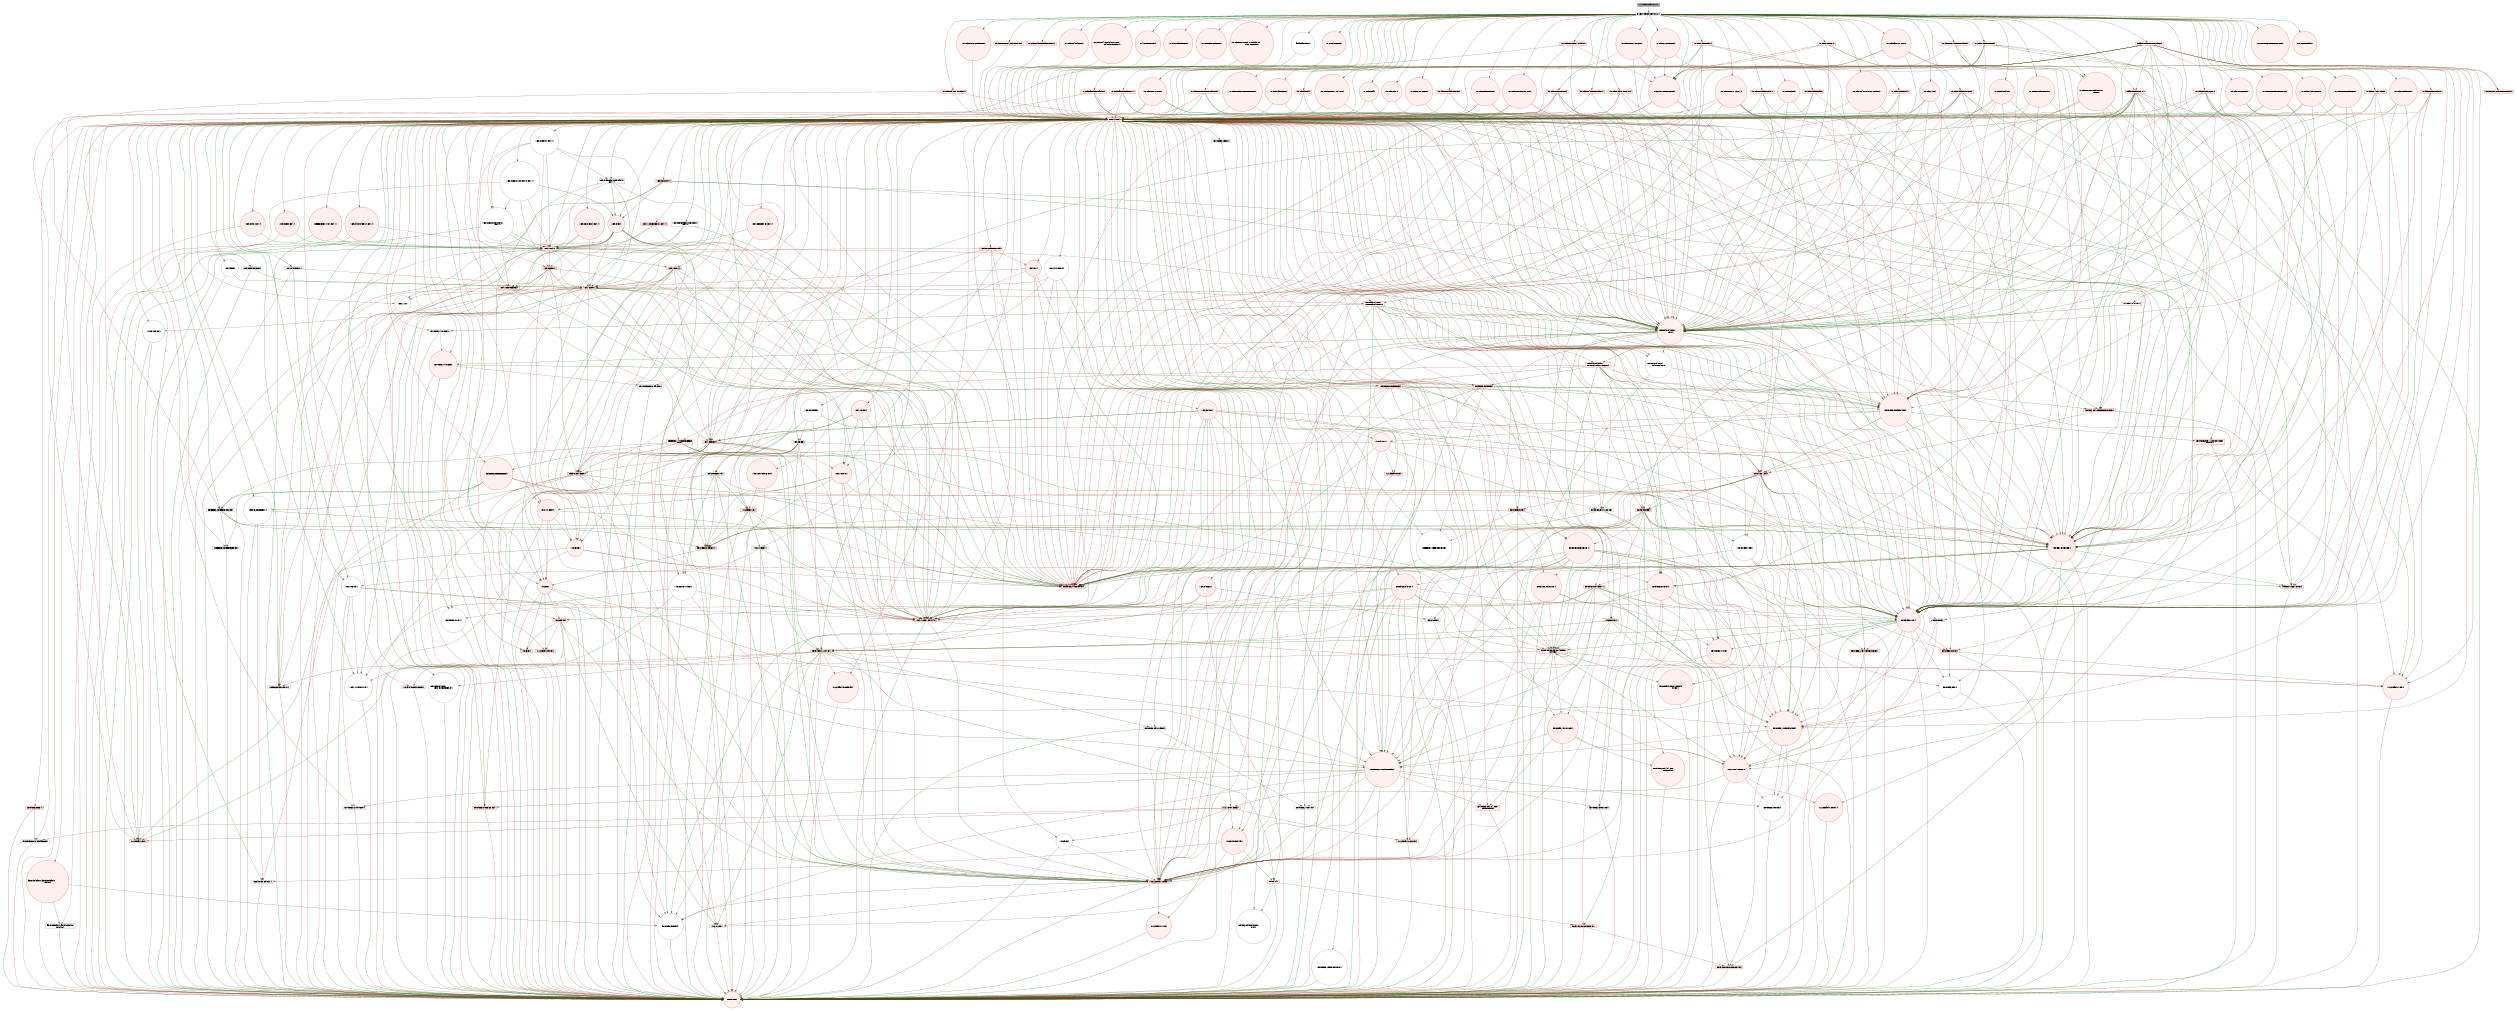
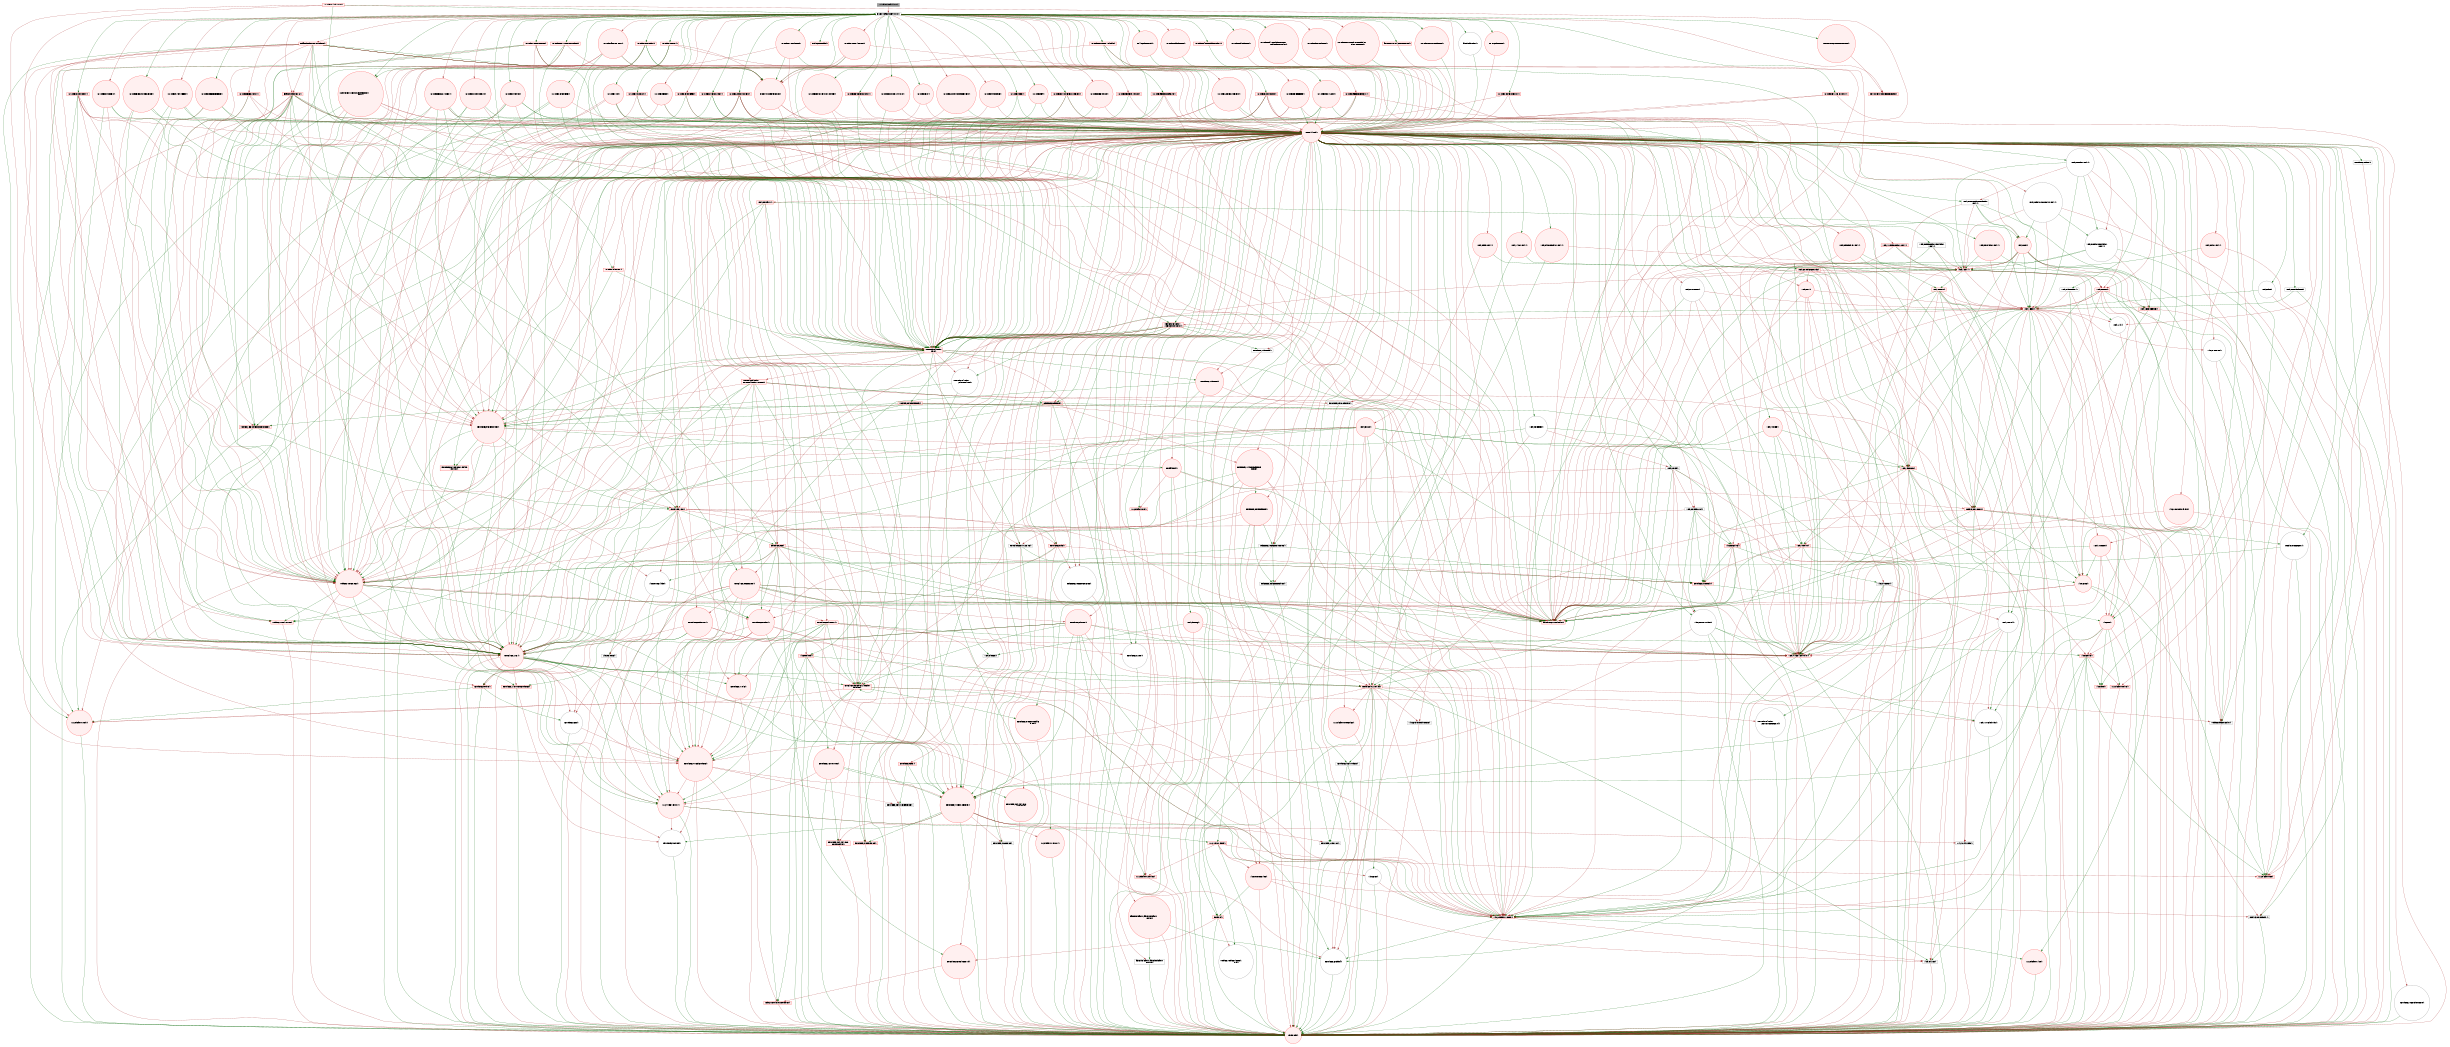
(2228, 30) -> (609, 10)
(2305, 44) -> (820, 44)
(2096, 92) -> (361, 94)
(1115, 120) -> (1312, 133)
(1670, 196) -> none
(325, 224) -> (1519, 245)
(1671, 331) -> (933, 350)
(1320, 366) -> (812, 157)
(679, 442) -> (1254, 468)
(2210, 442) -> (454, 468)
(841, 474) -> (1803, 546)
(606, 490) -> (1992, 557)
(697, 499) -> (1948, 565)
none -> (786, 649)
(354, 808) -> (1965, 843)
(632, 820) -> (797, 784)
(1583, 926) -> (958, 962)
